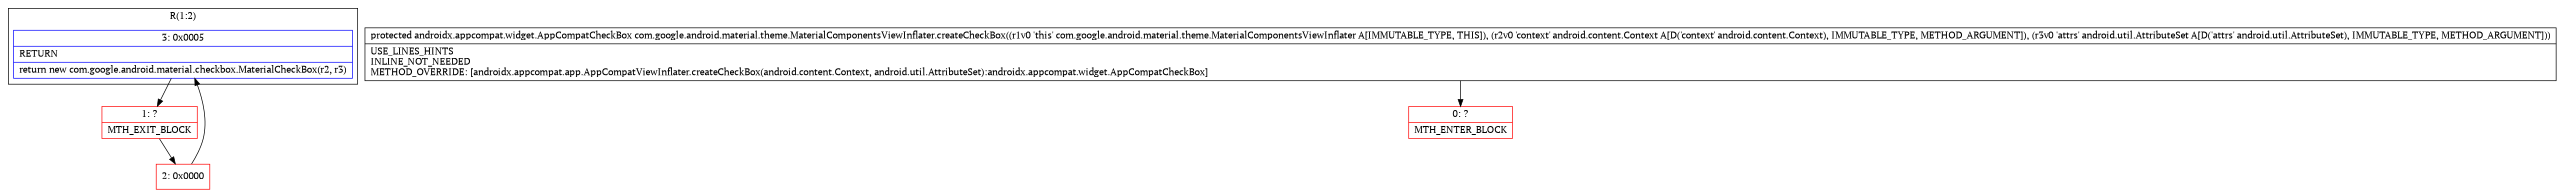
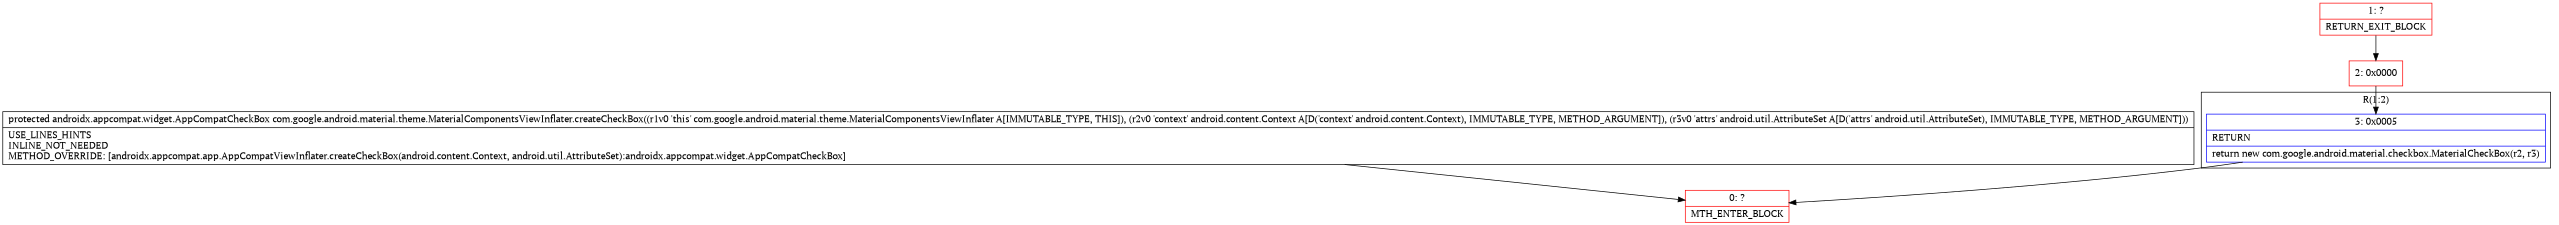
(166, 89) -> (2020, 186)
(150, 130) -> (2376, 27)
